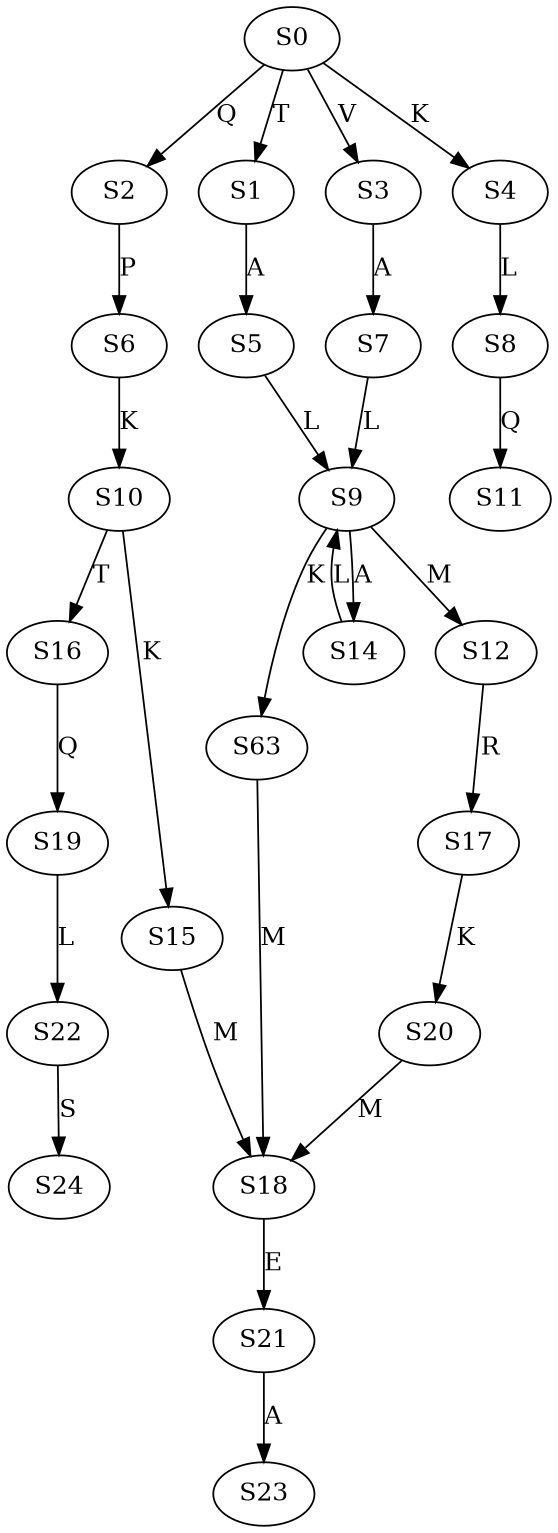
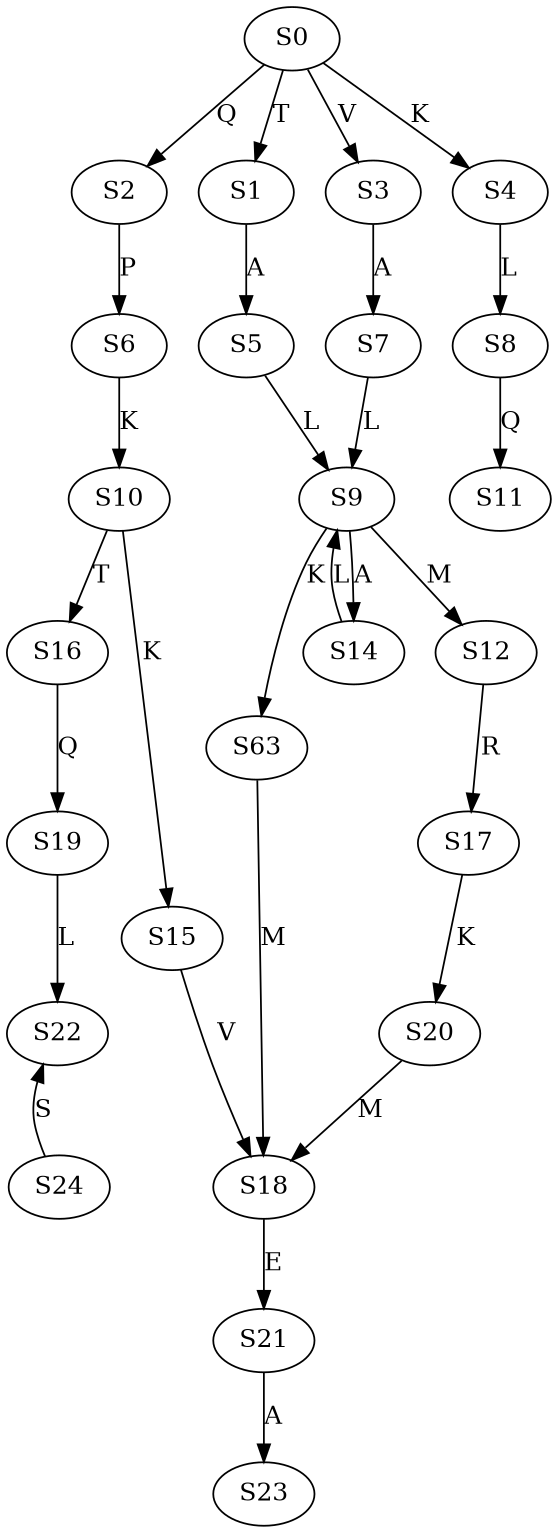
(226, 1034) -> (226, 1034)
(58, 1102) -> (34, 1120)
